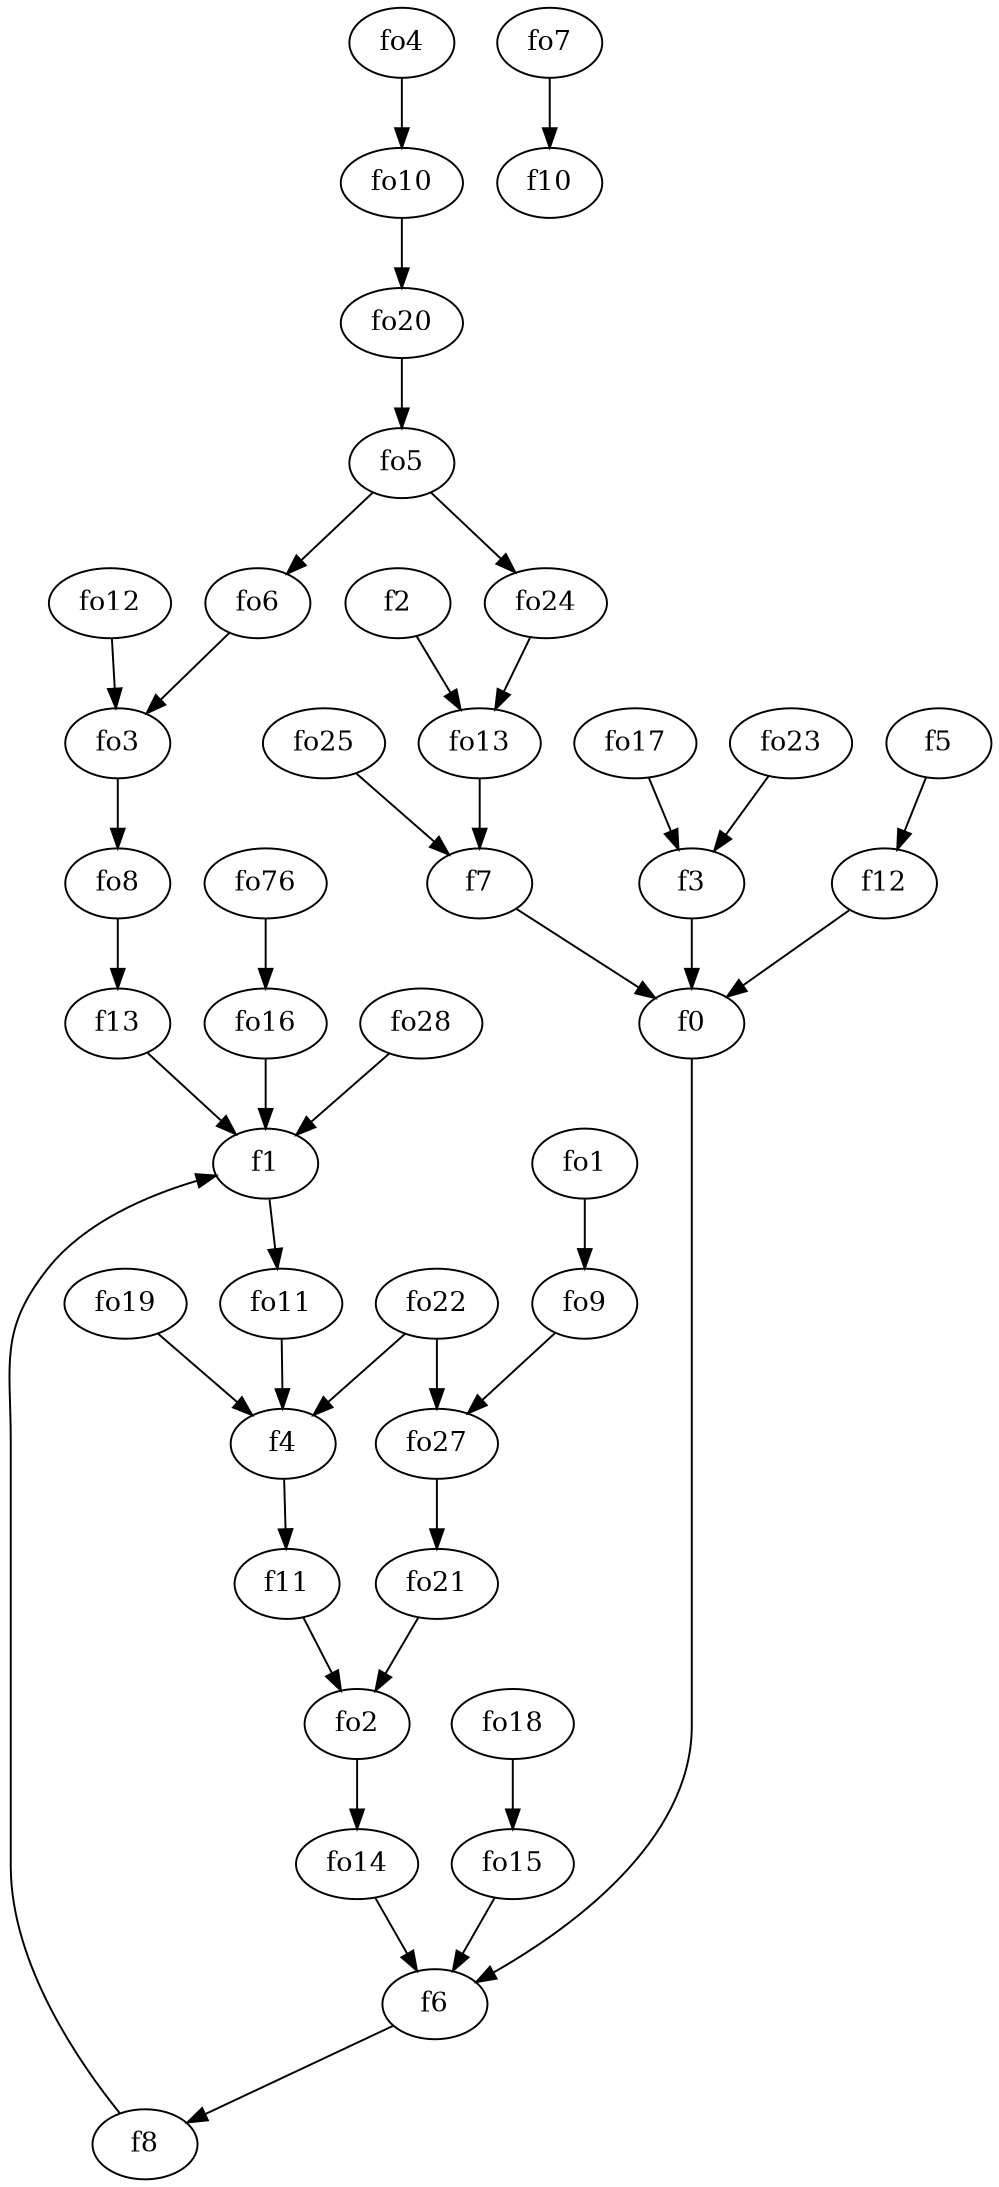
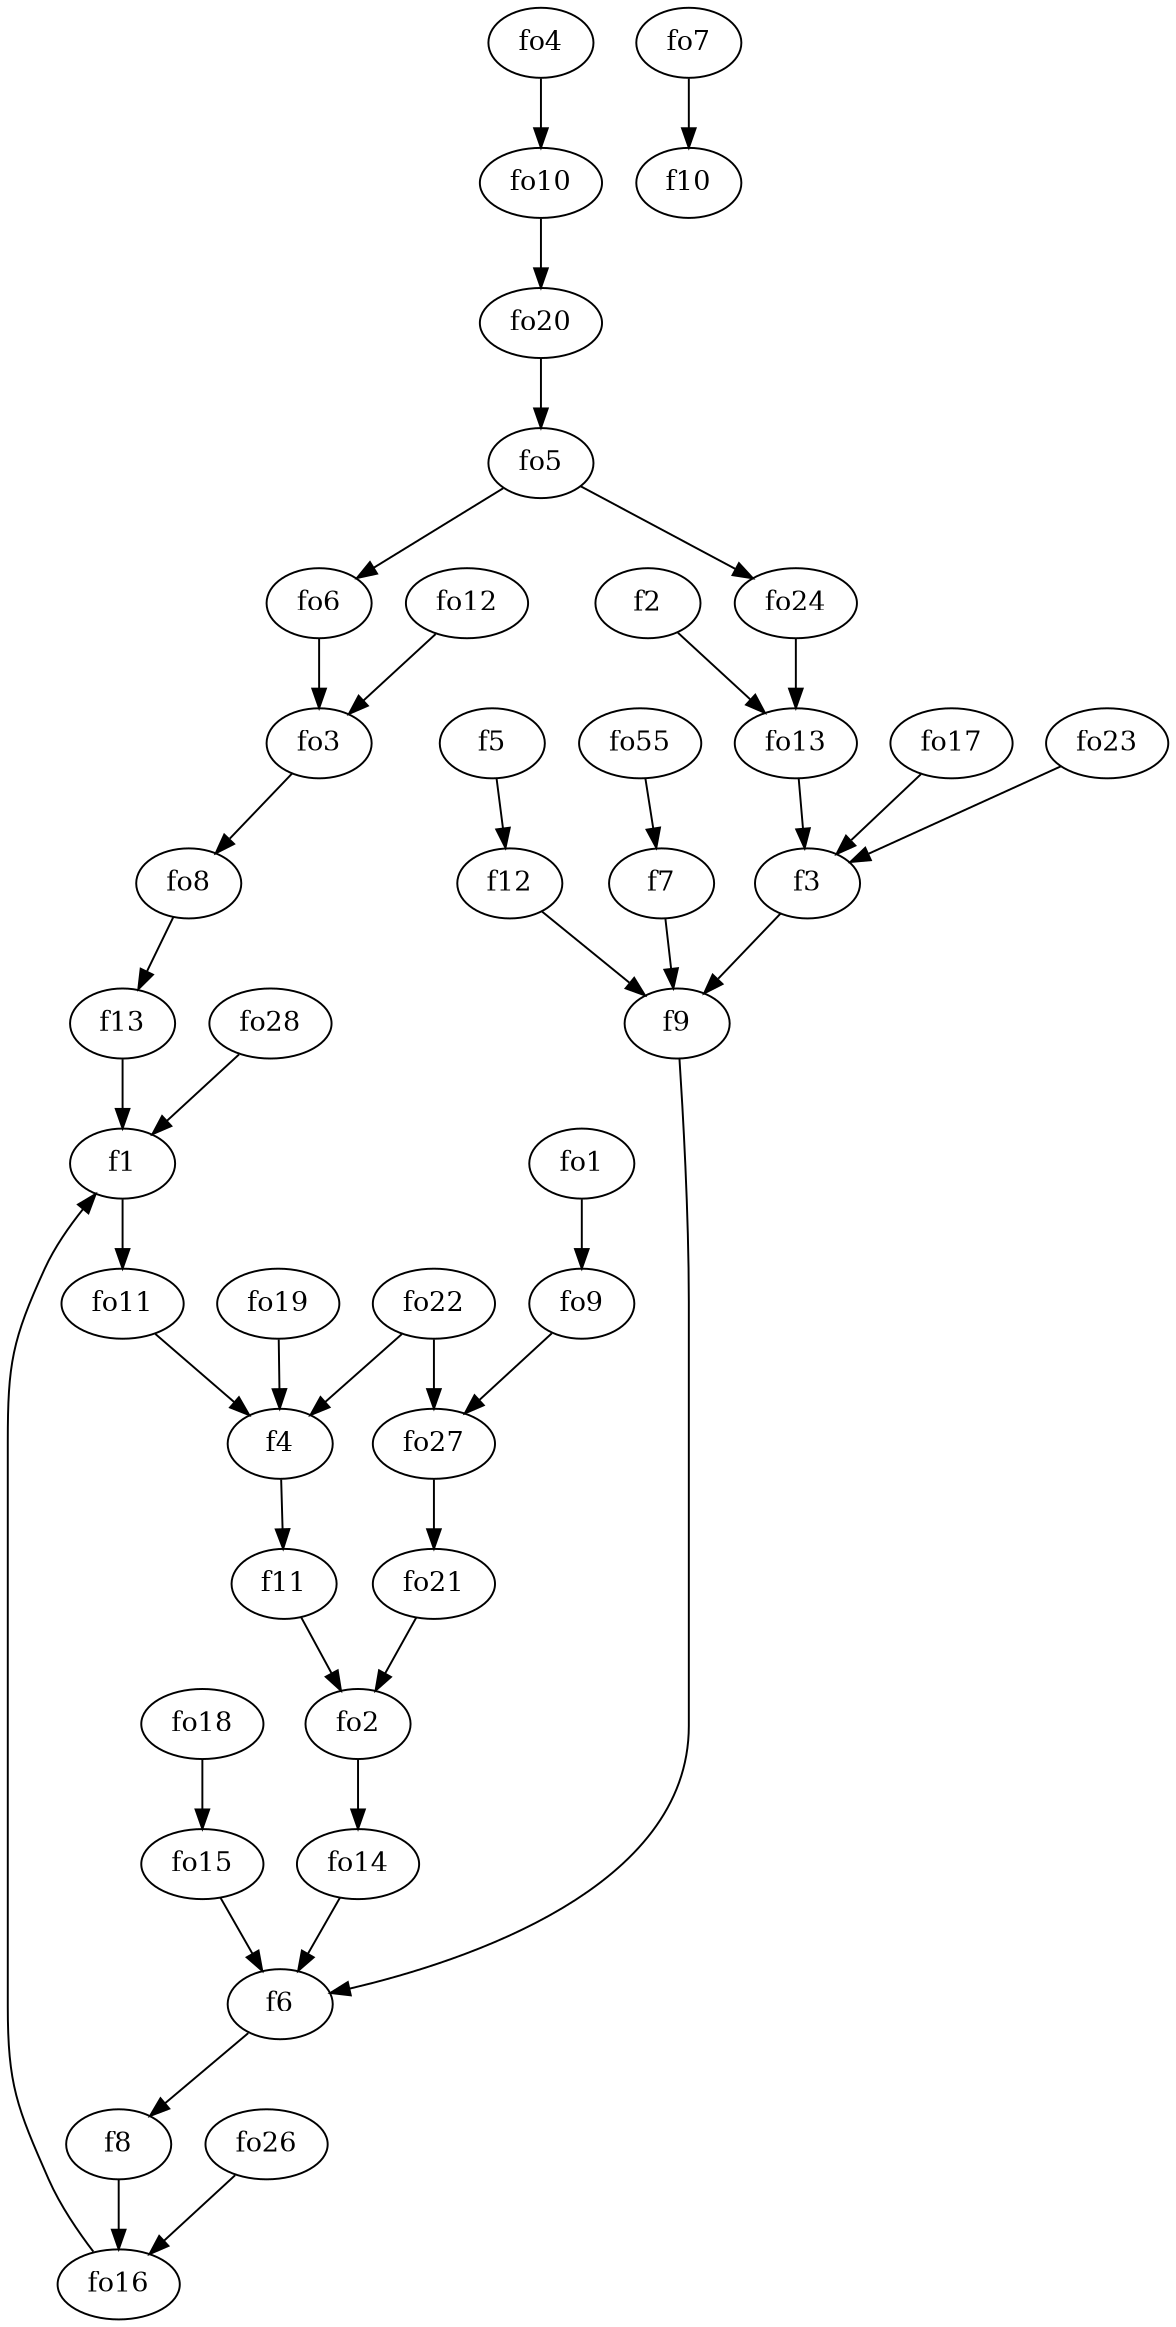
(324, 743) -> (640, 743)
(480, 804) -> (801, 804)
(266, 883) -> (267, 2144)
(692, 1024) -> (677, 1024)
(11, 1612) -> (119, 2205)
